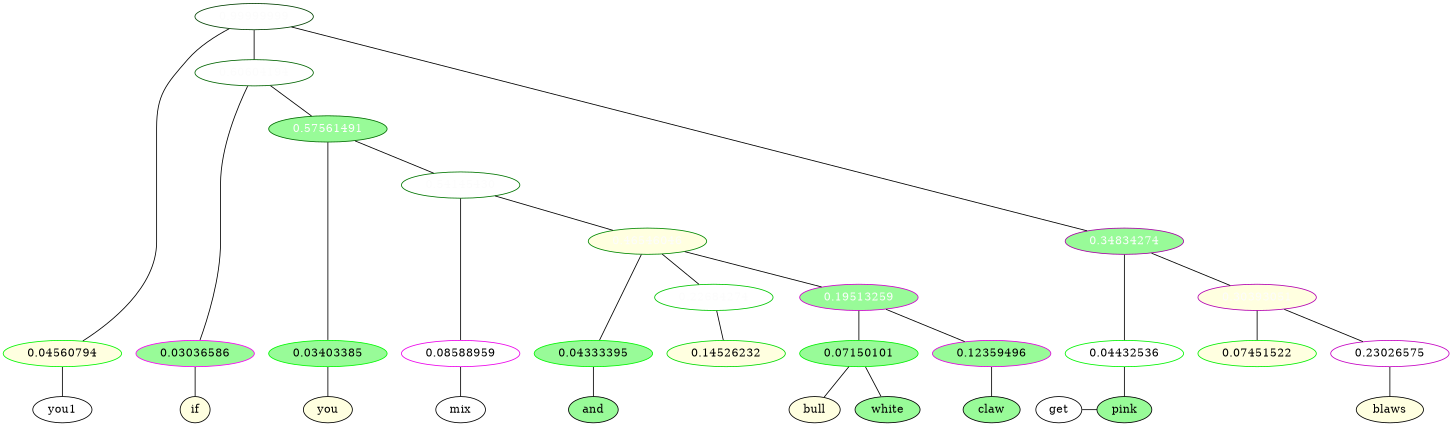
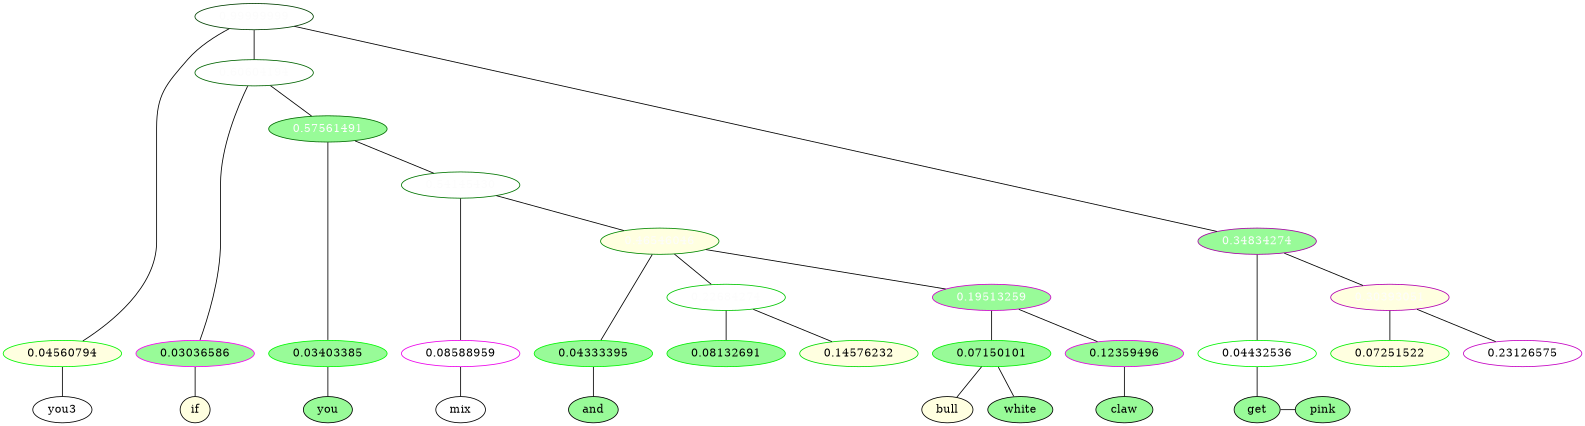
none -> (726, 354)
(726, 354) -> (859, 354)
(1257, 354) -> (1390, 354)
(1390, 354) -> (1523, 354)
(1124, 382) -> (1257, 382)
(62, 410) -> (62, 410)
(328, 410) -> (328, 410)
(1059, 410) -> (1257, 410)
(1390, 410) -> none
